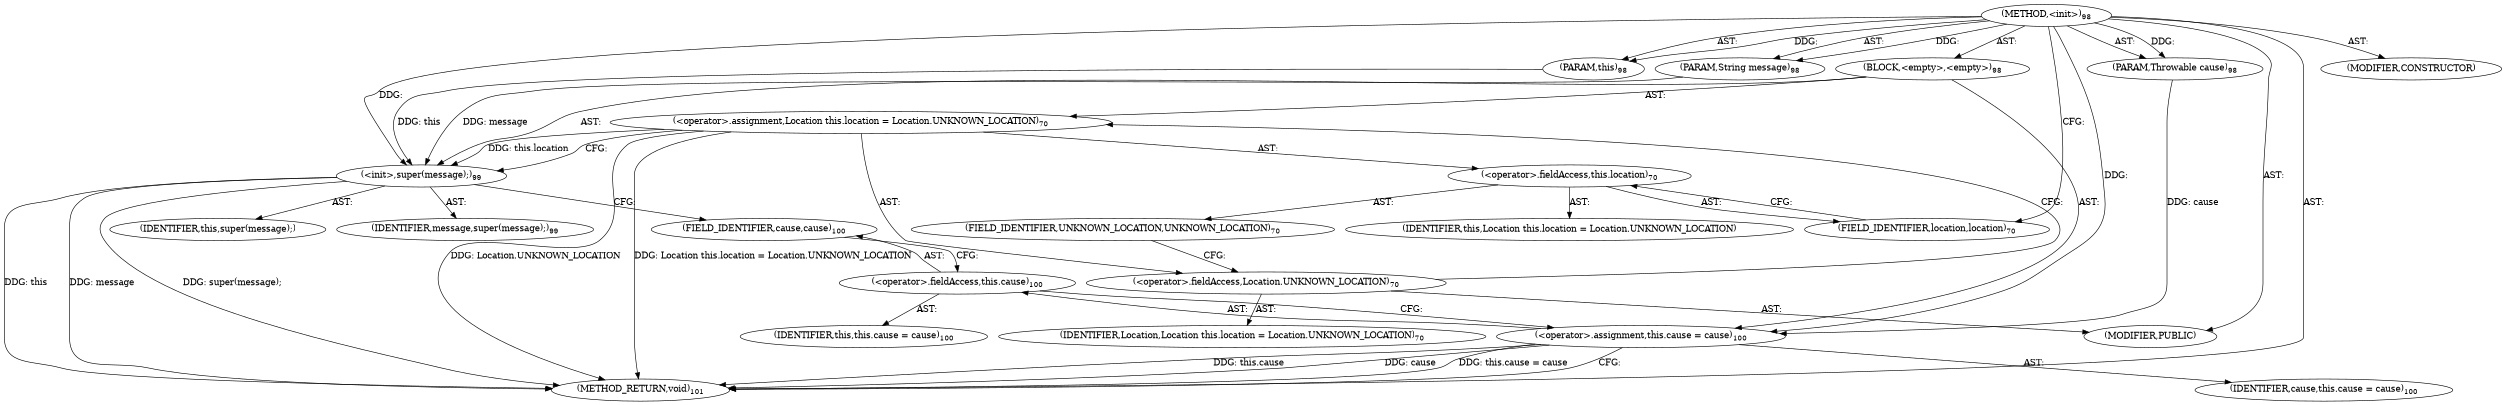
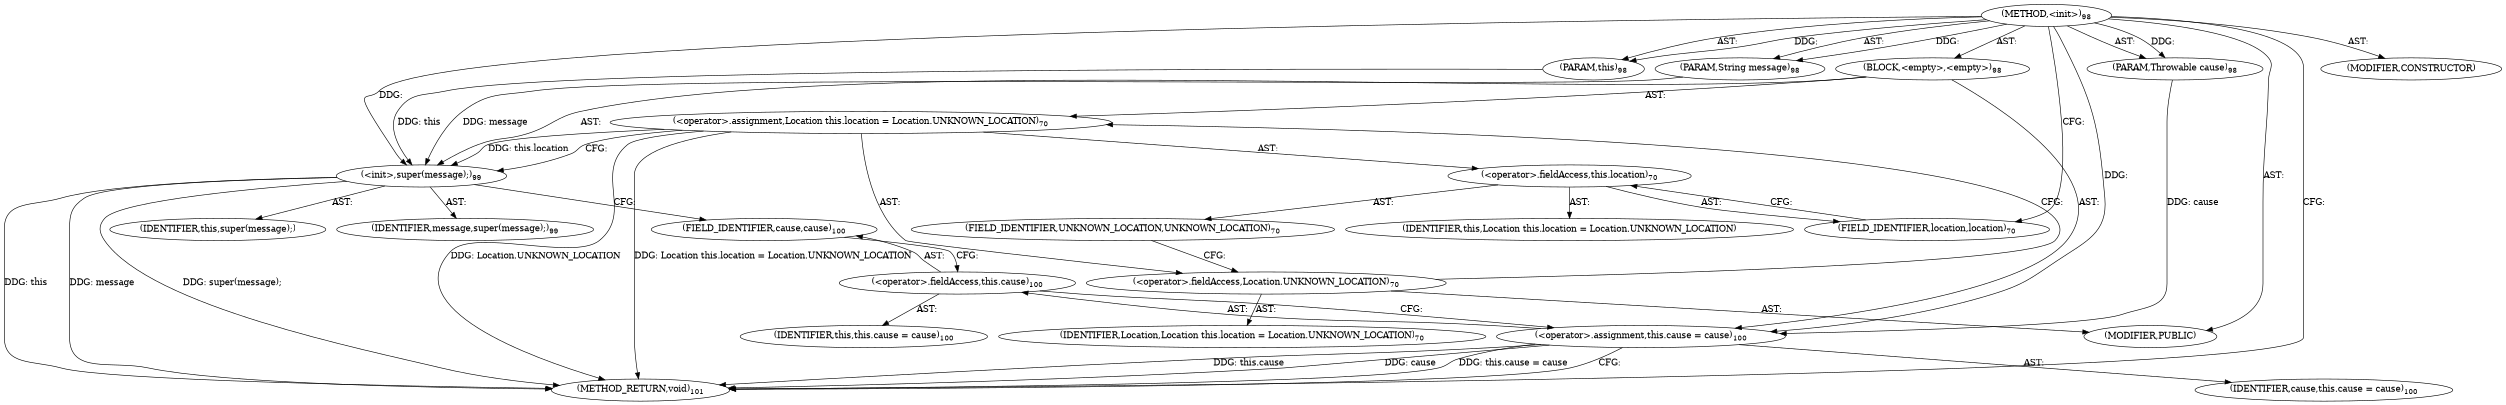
(2315, 203) -> (2315, 203)
